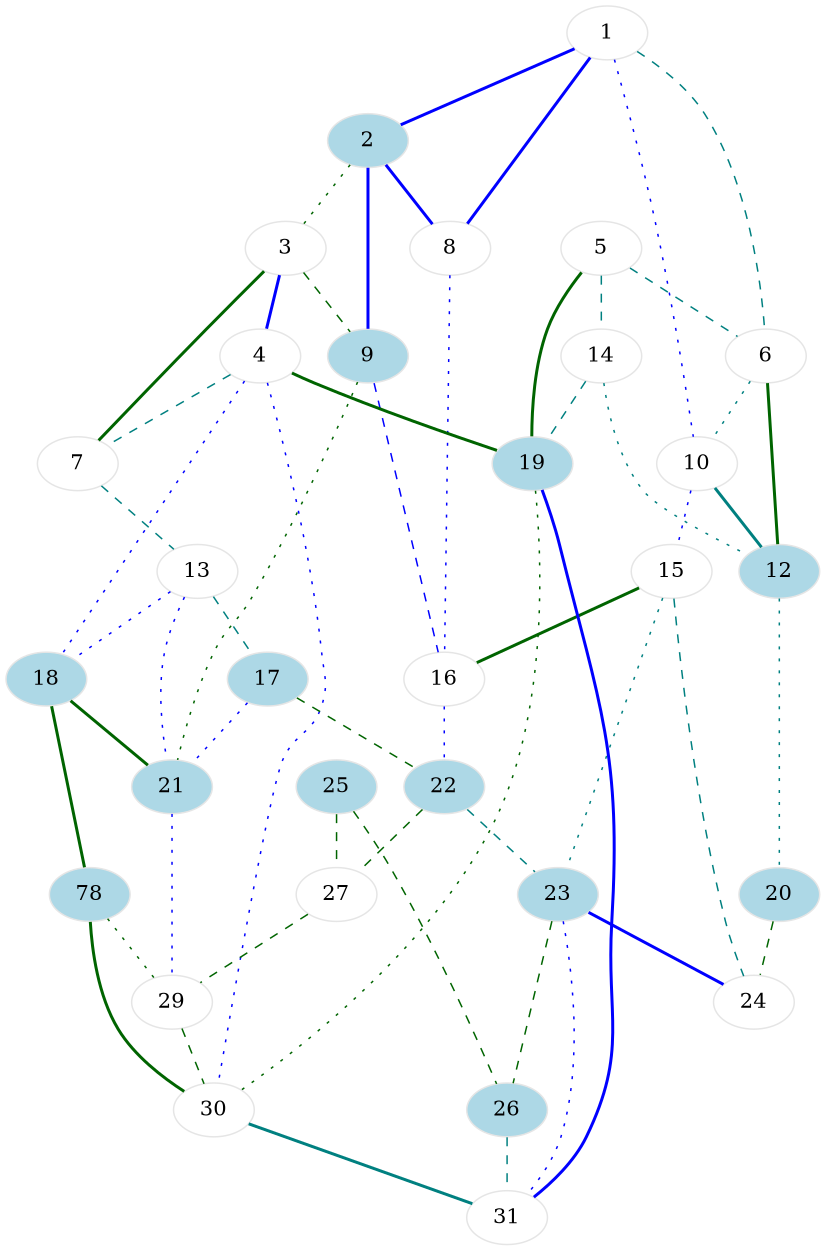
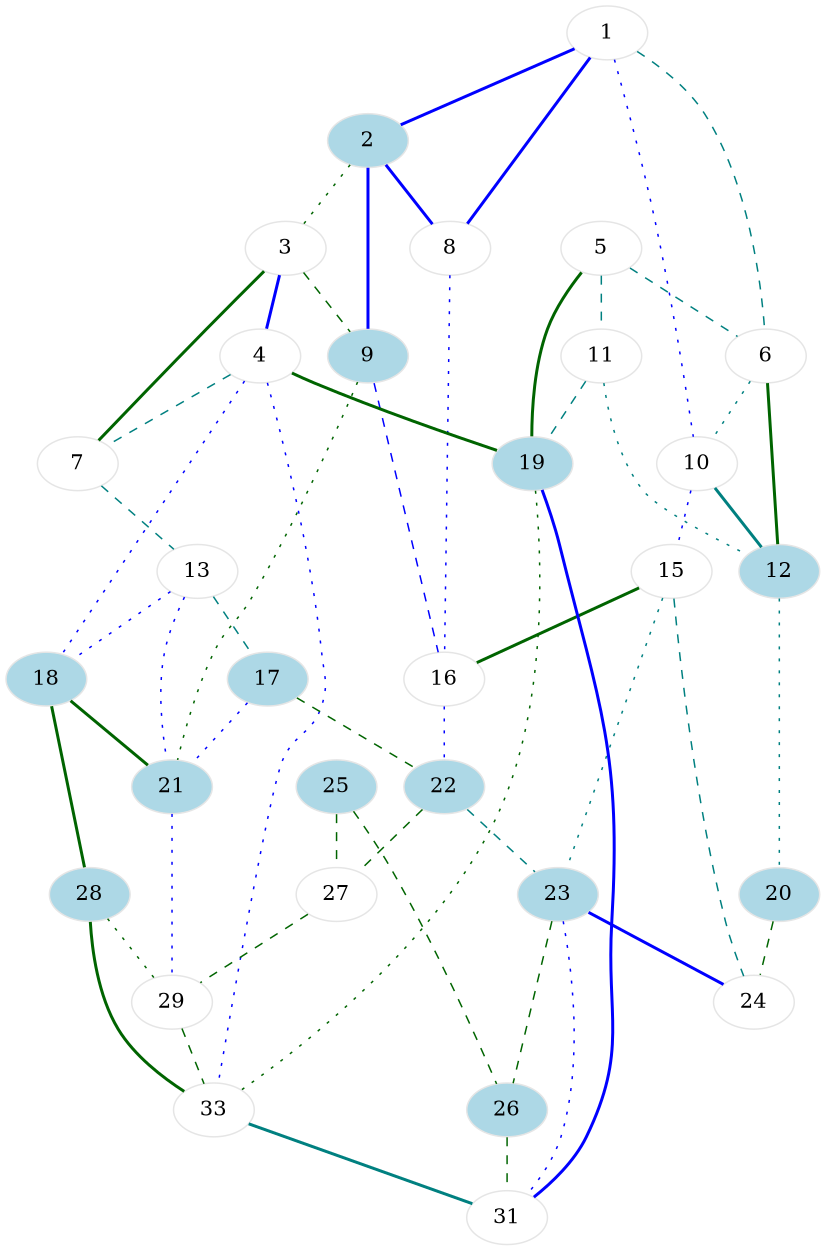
(601, 356) -> (601, 356)
(90, 895) -> (90, 895)
(214, 1110) -> (214, 1110)
(507, 1164) -> (507, 1164)
